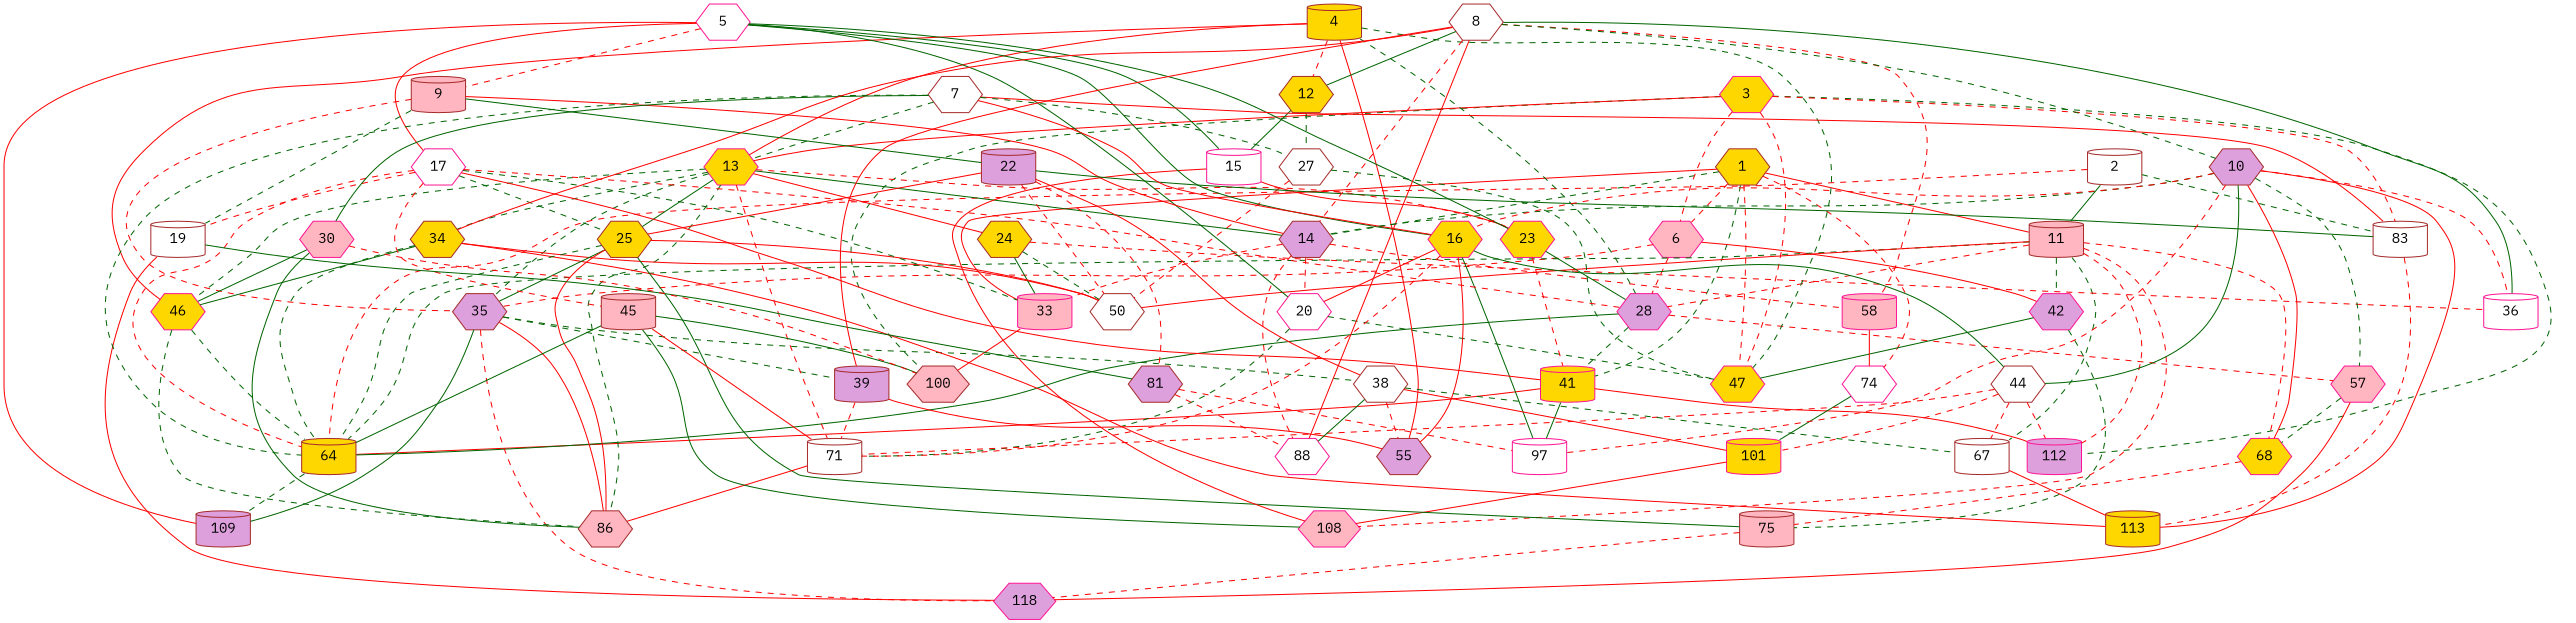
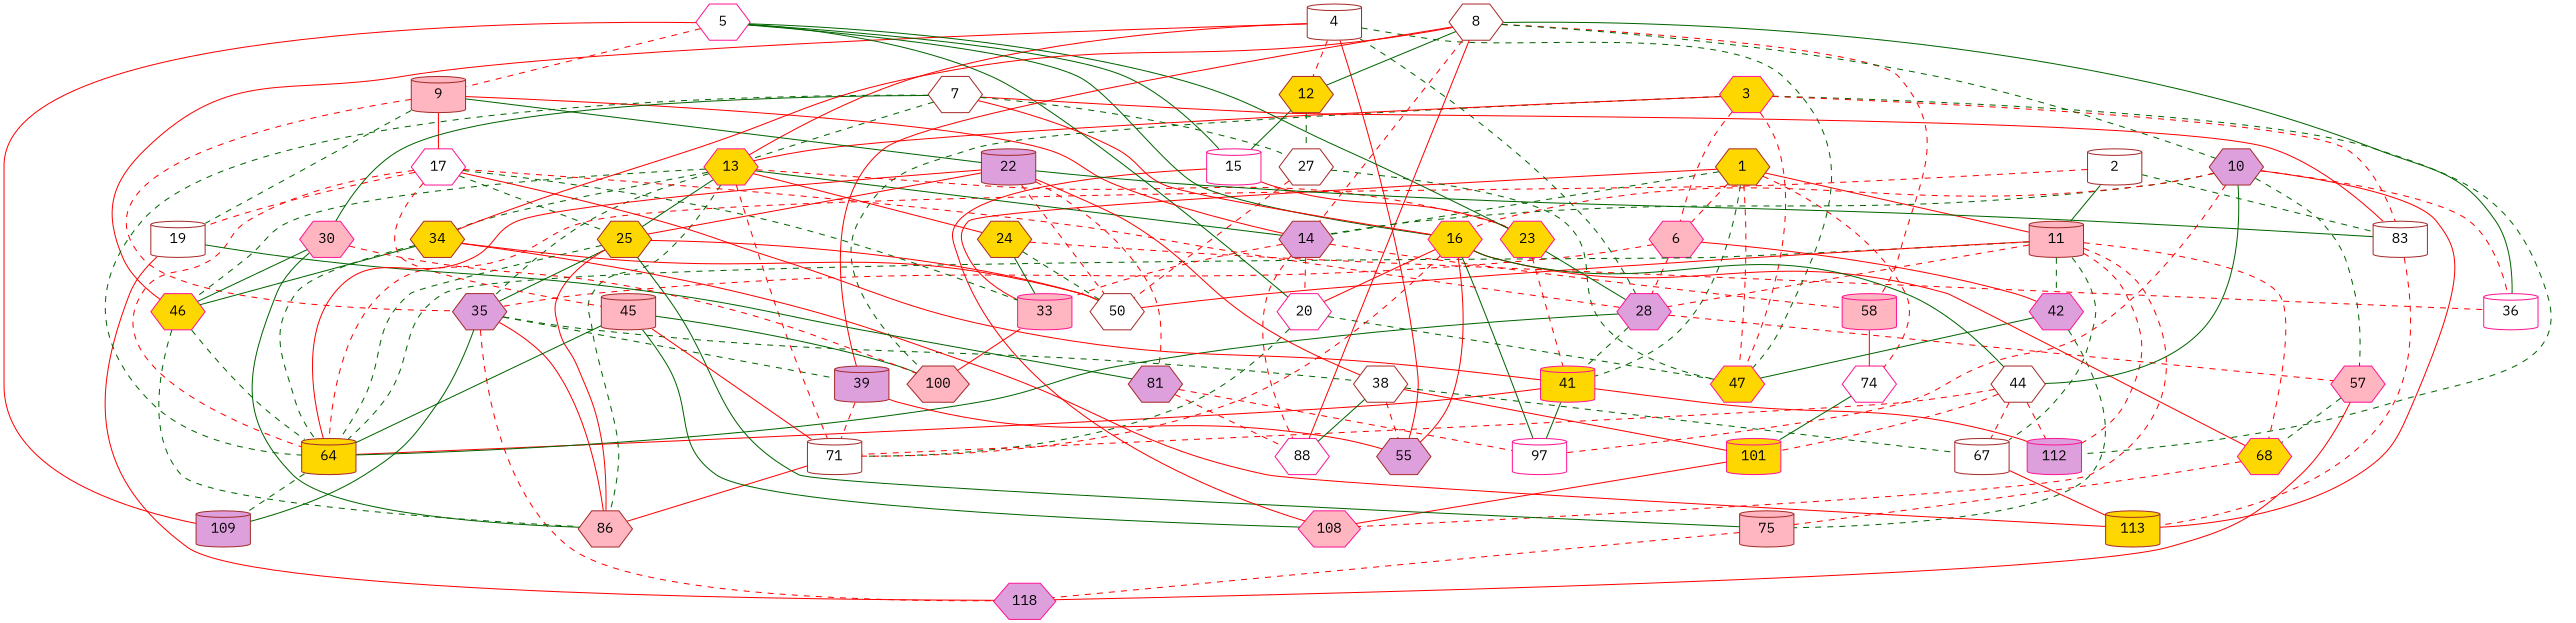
(1334, 22) -> (1334, 22)
(504, 39) -> (438, 129)
none -> (571, 210)
(2297, 308) -> (1877, 278)
